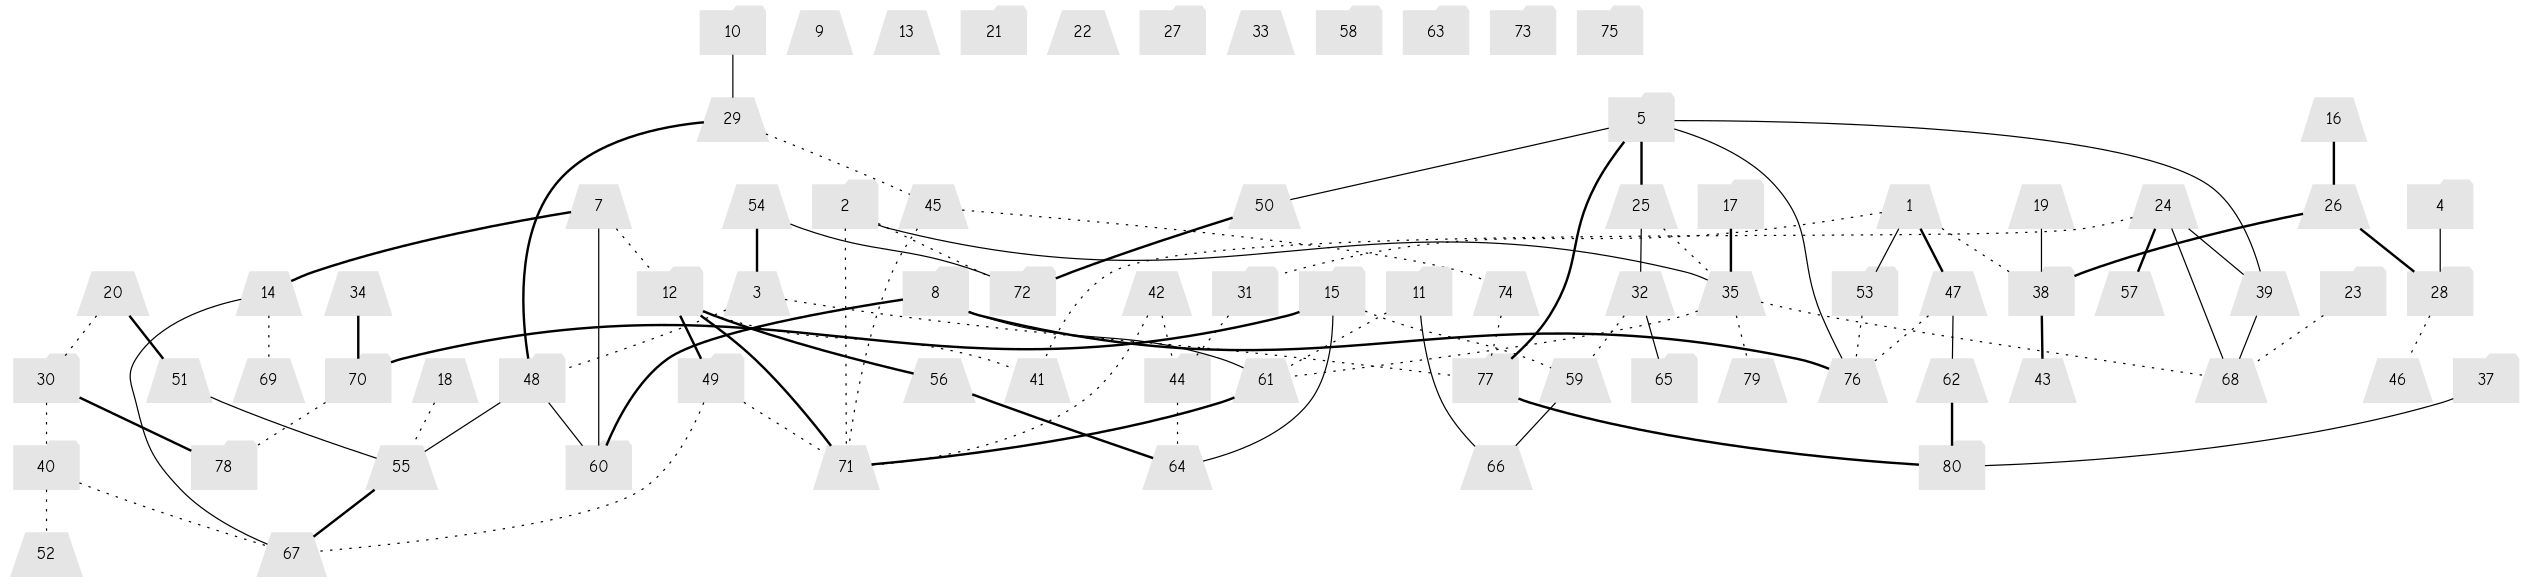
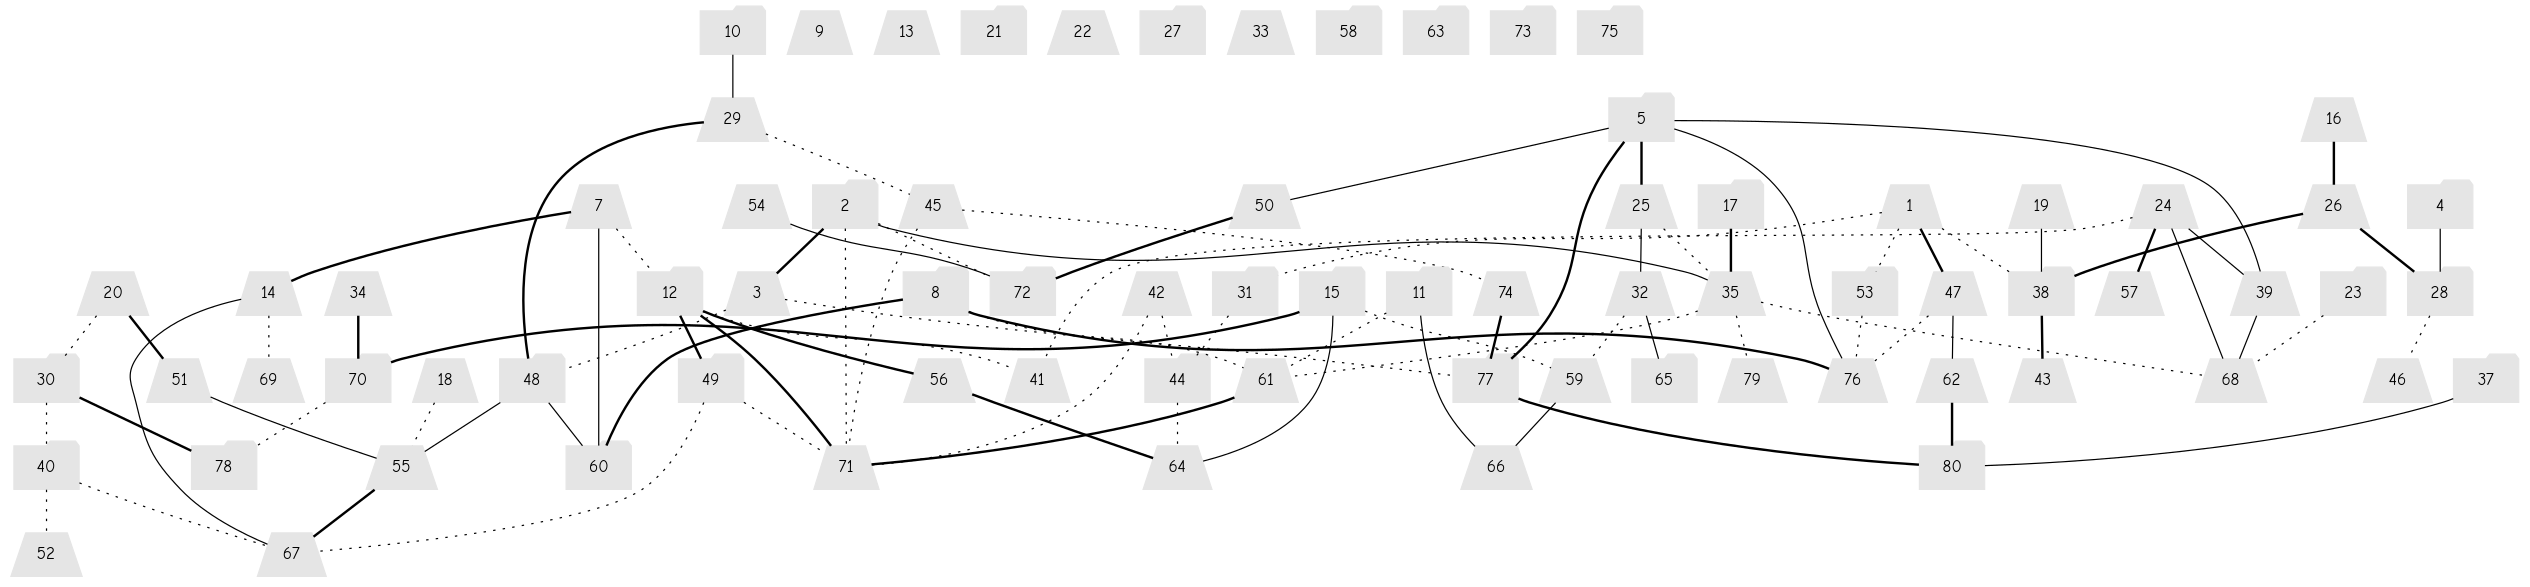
(757, 250) -> (800, 251)
(1887, 250) -> (1887, 250)
(1498, 328) -> (1498, 328)
(1107, 338) -> (1107, 338)
